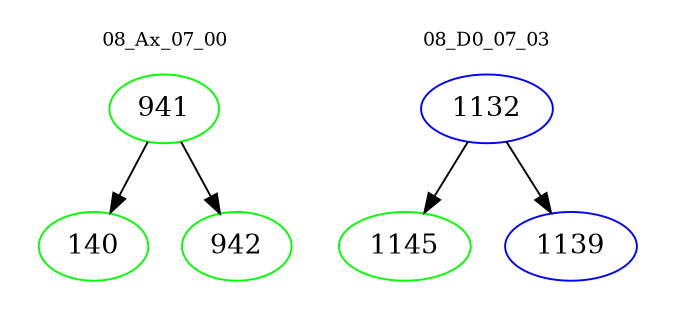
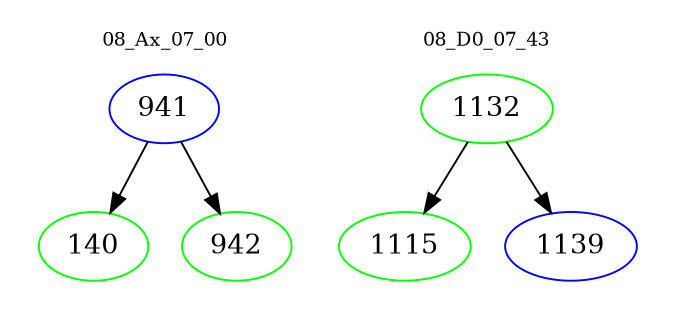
(487, 41) -> (487, 41)
(164, 109) -> (164, 109)
(487, 109) -> (487, 109)
(405, 246) -> (405, 246)
